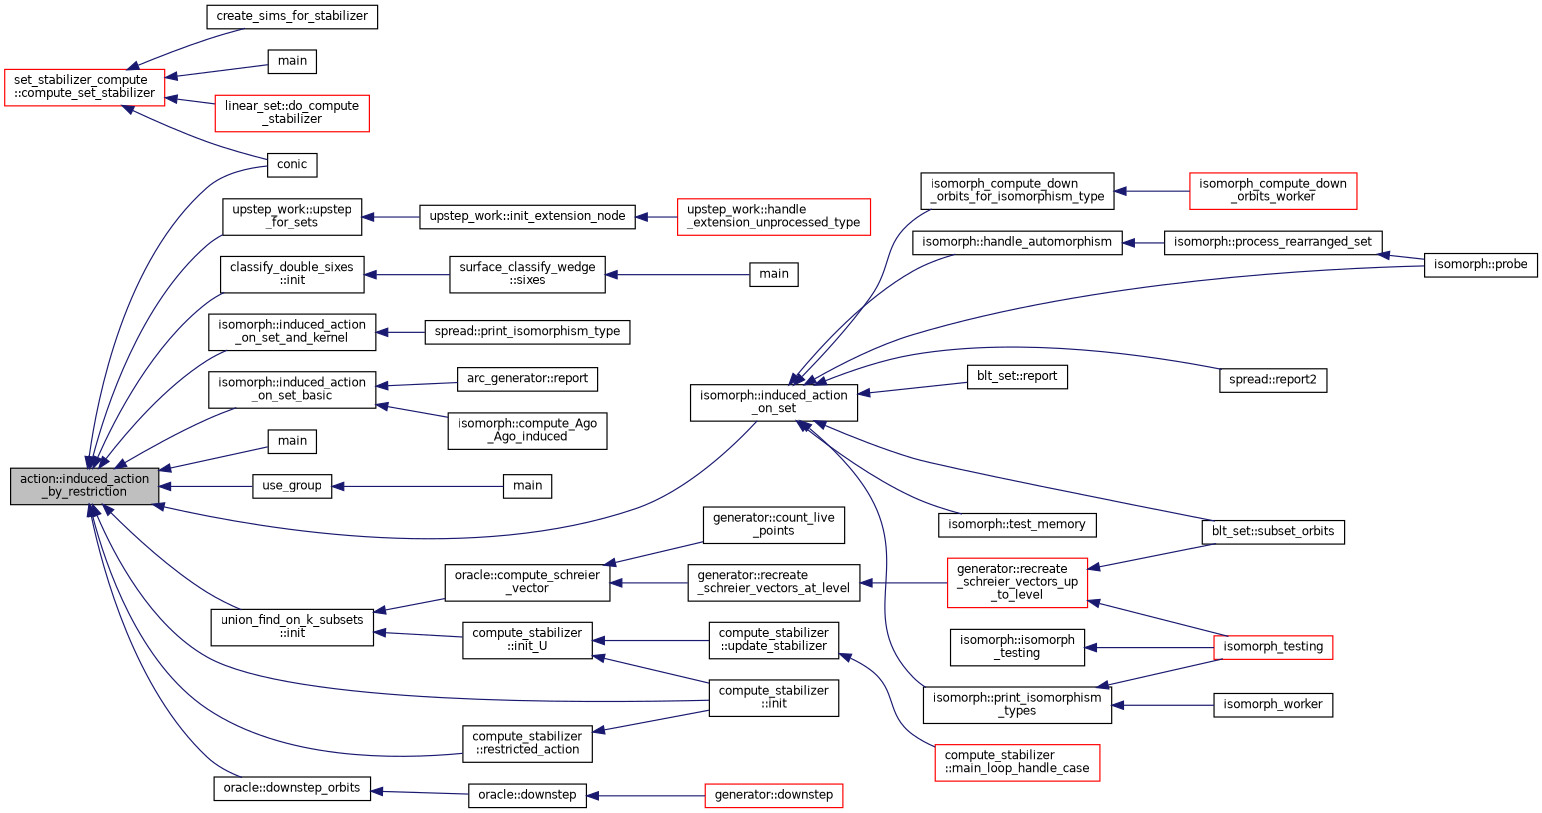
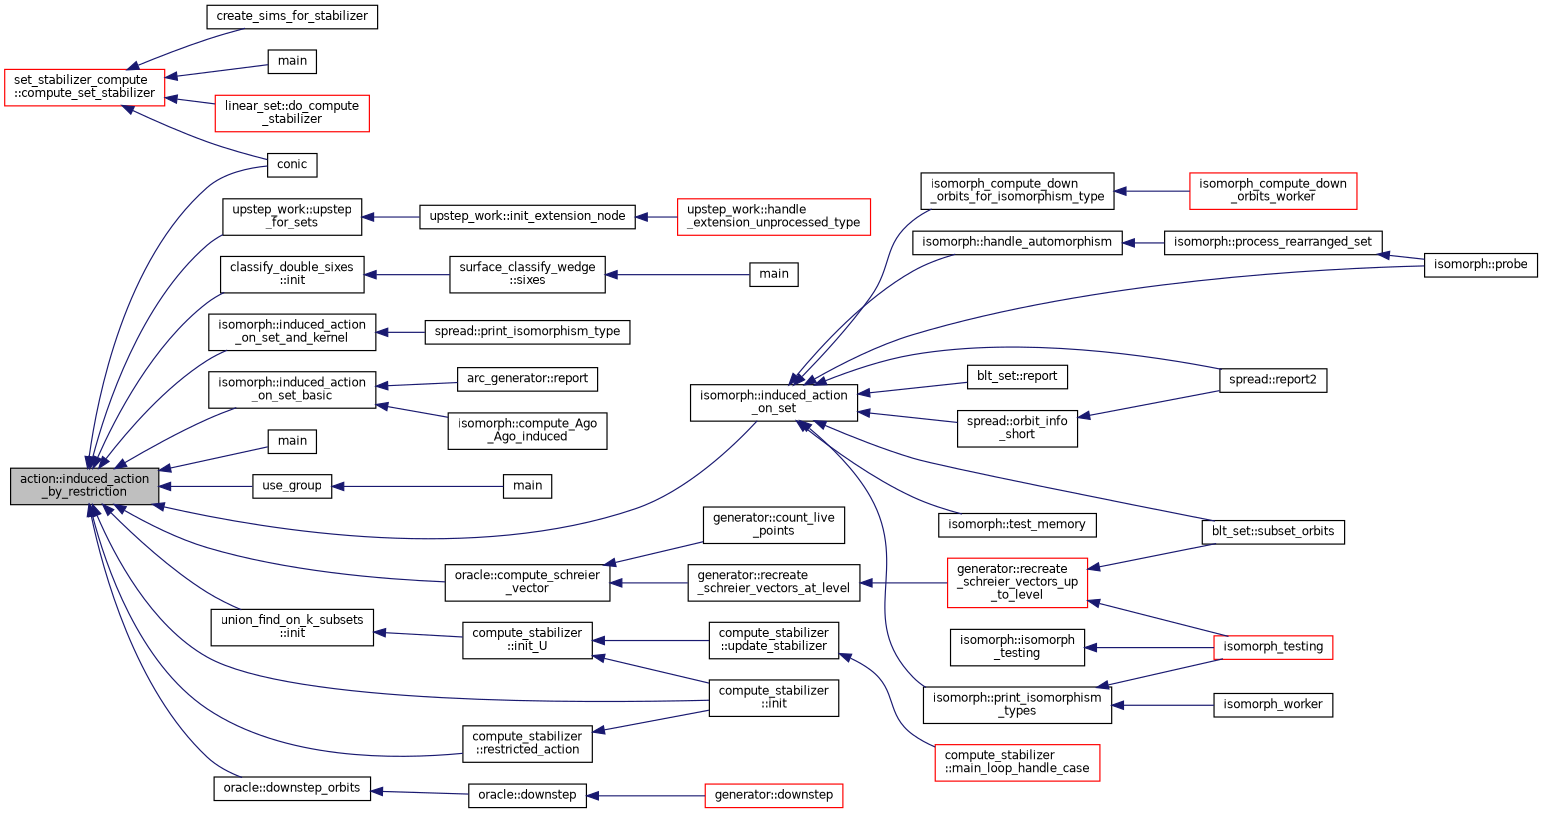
none -> (1018, 429)
(415, 604) -> (280, 565)
